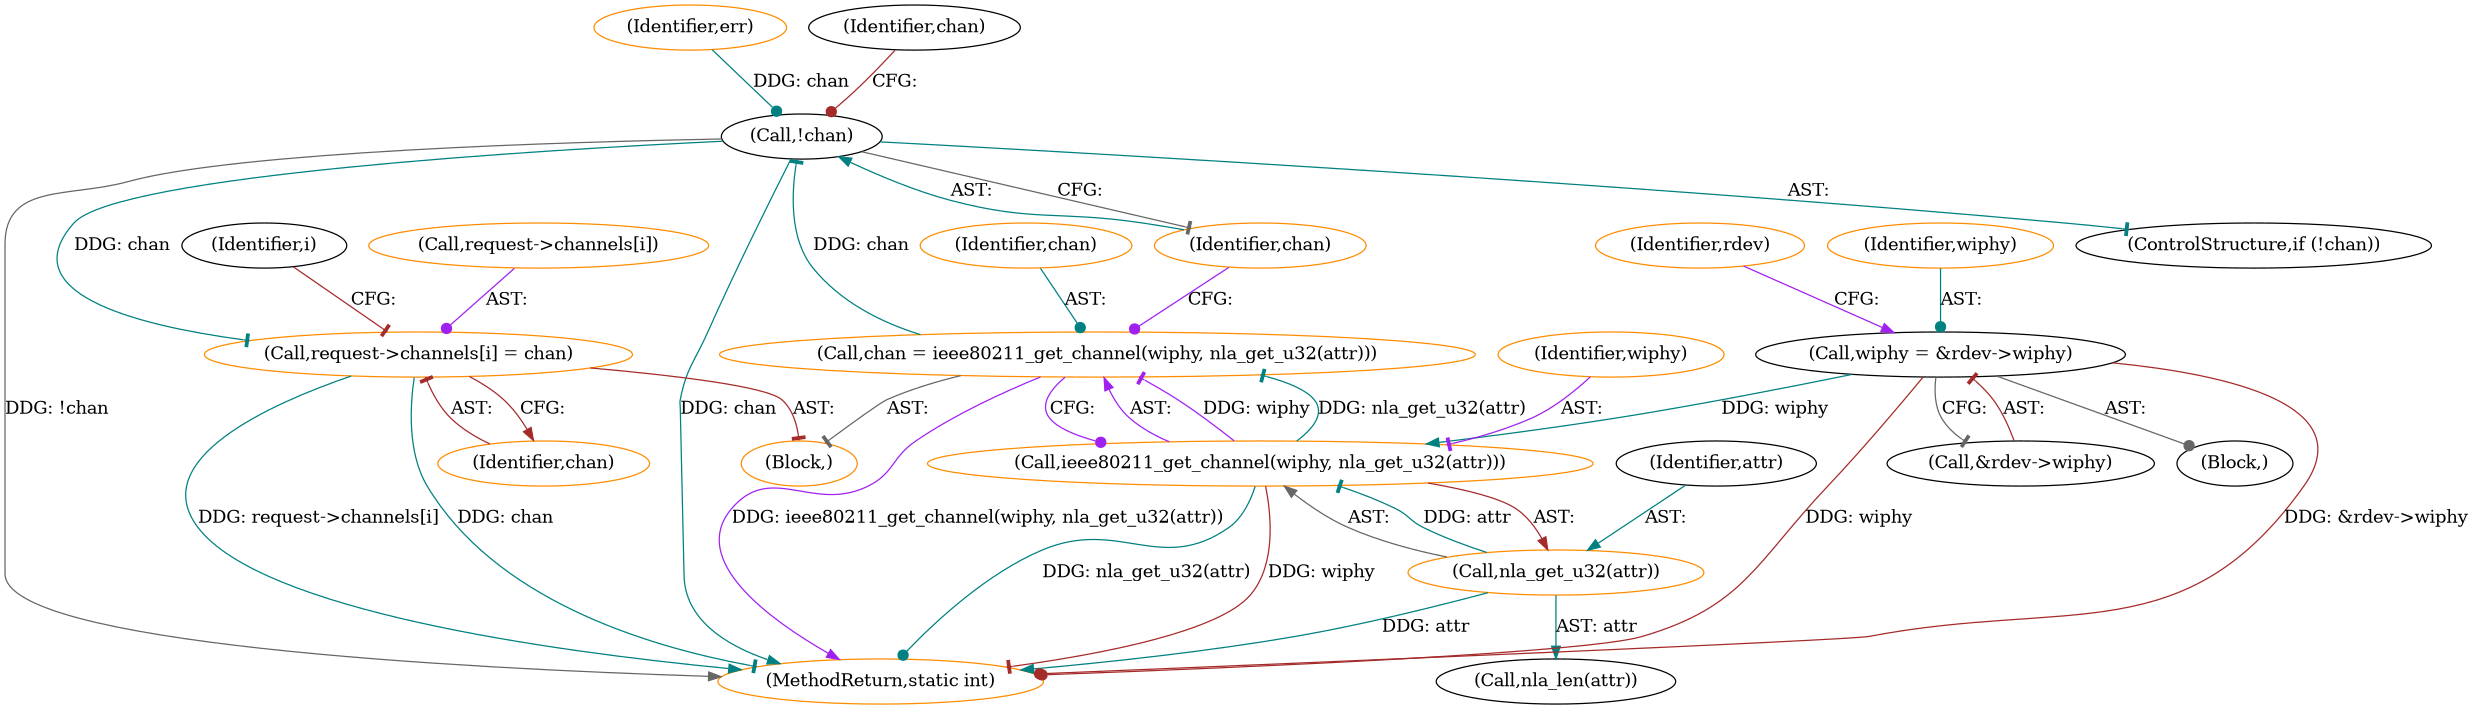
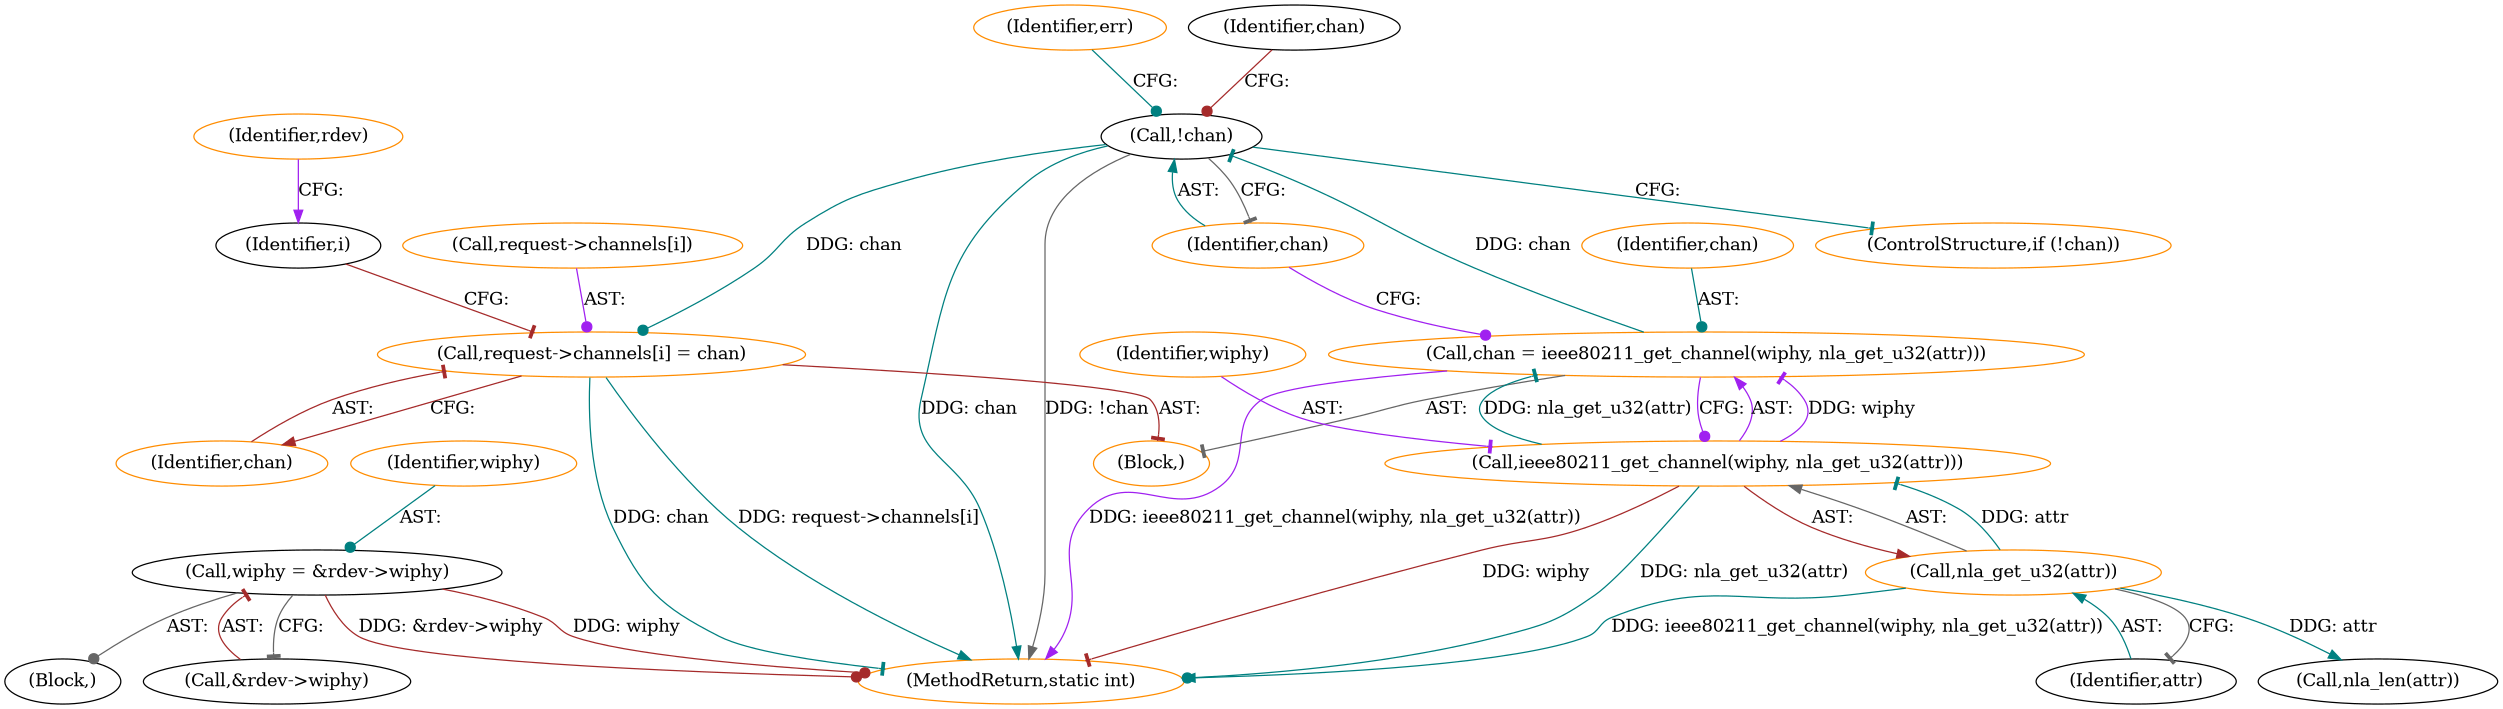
(801, 82) -> (1158, 82)
(269, 176) -> (860, 195)
(1812, 191) -> (1661, 191)
(2254, 246) -> (1993, 246)
(1813, 297) -> (298, 185)
(1646, 413) -> none
none -> (2172, 608)
(1426, 627) -> (1857, 627)
(1597, 627) -> (2333, 627)
